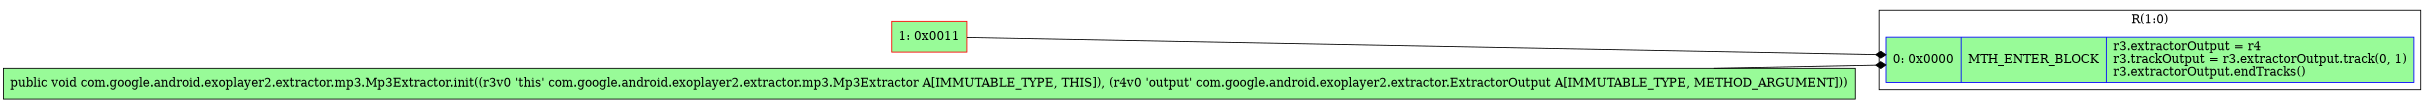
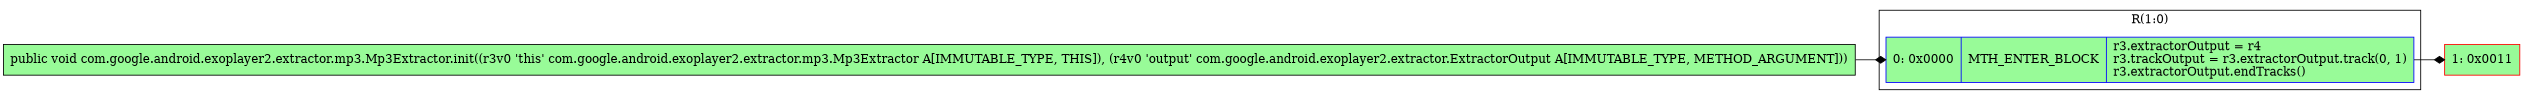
(1421, 46) -> (2426, 60)
